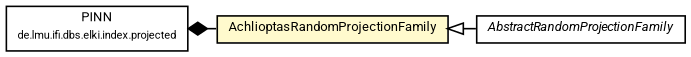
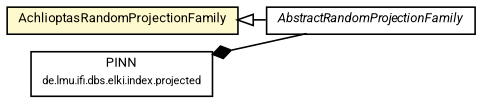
(212, 29) -> (269, 42)
